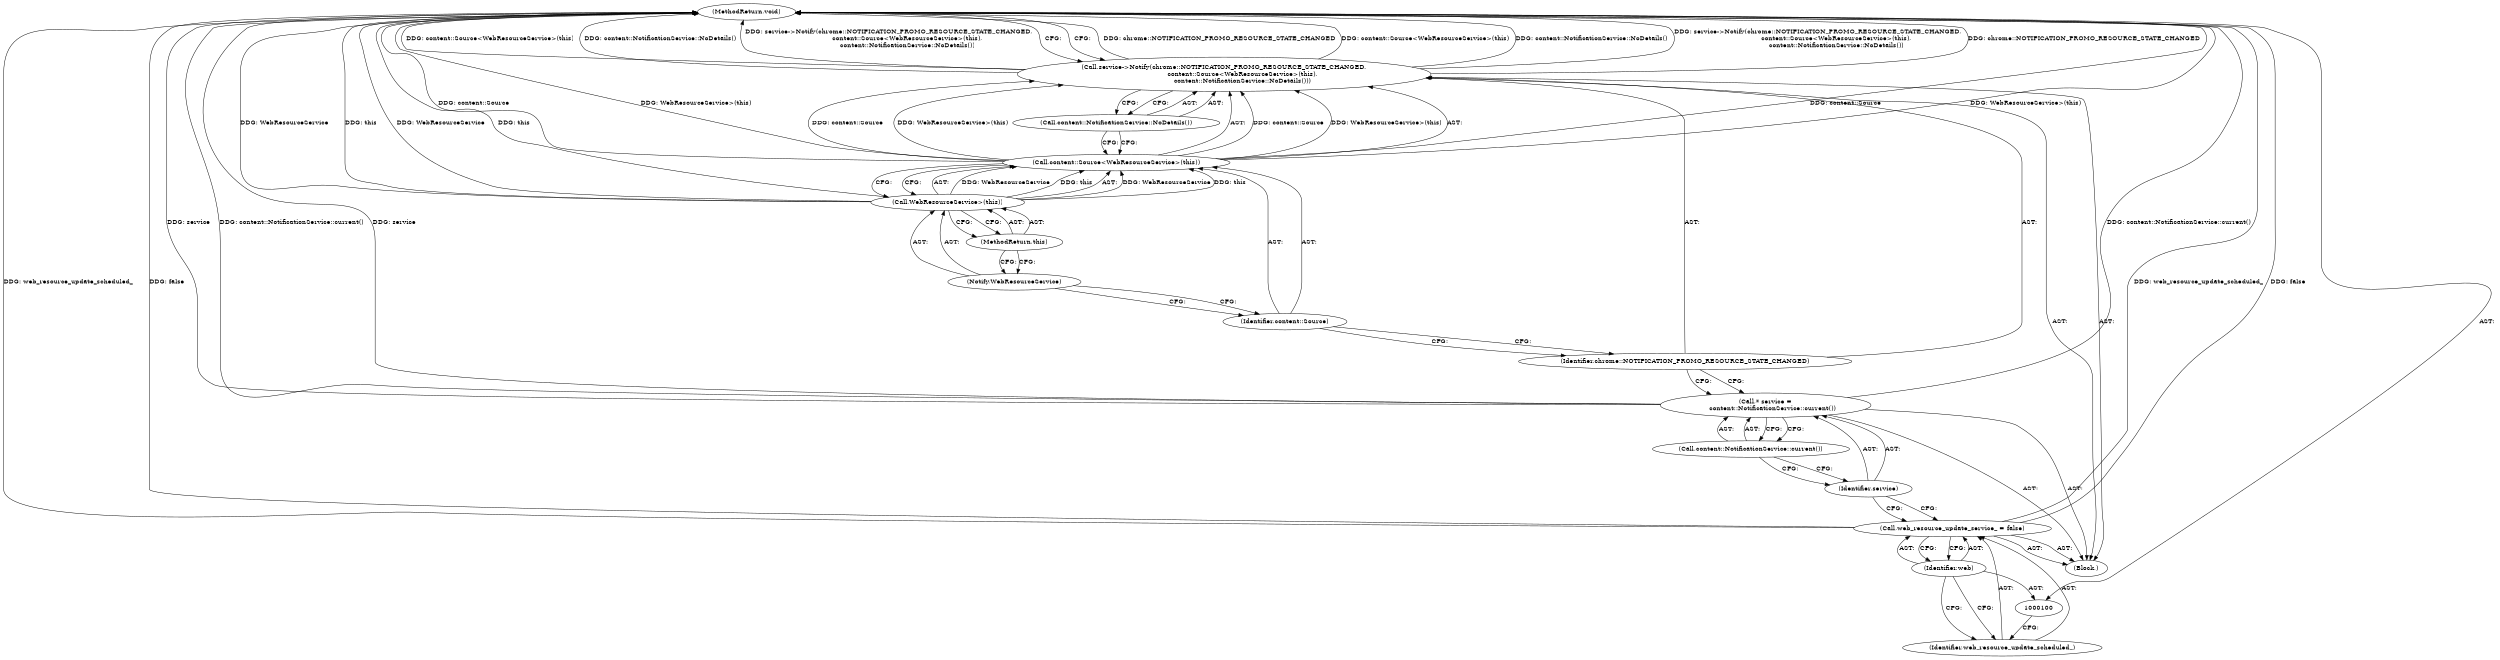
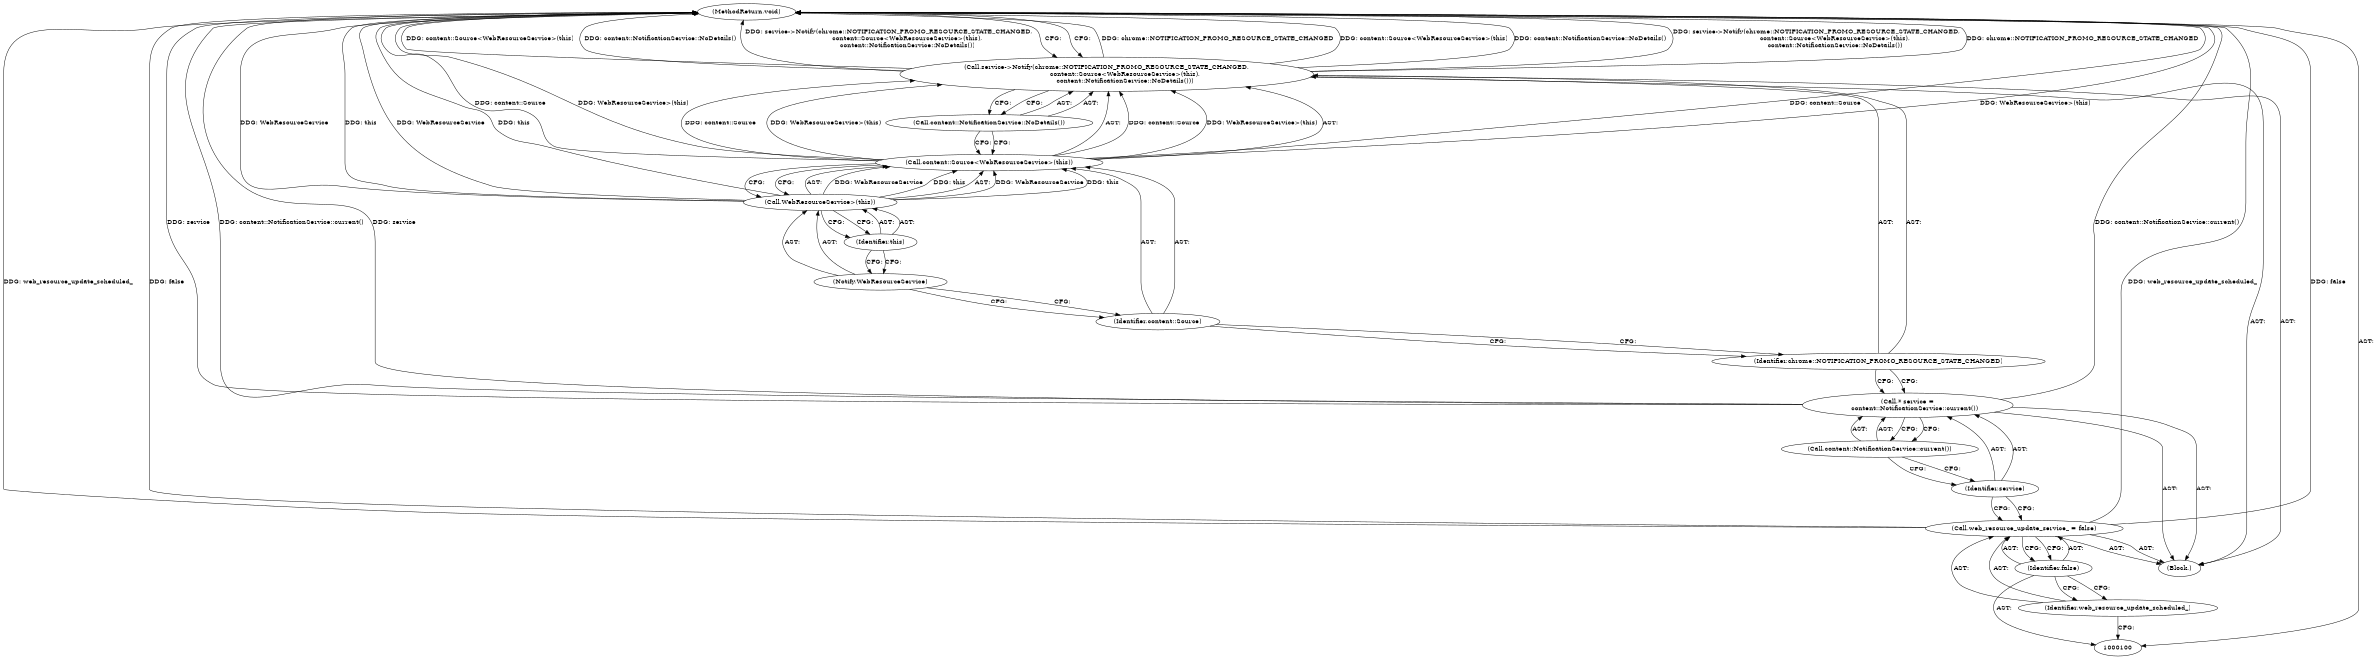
(1014, 242) -> (881, 242)
(1949, 568) -> (2054, 568)
(2022, 626) -> (2118, 626)
